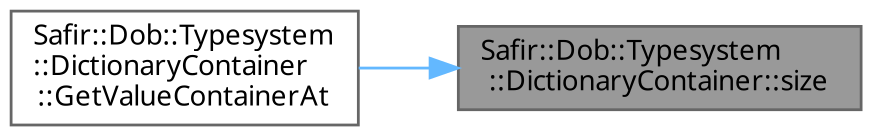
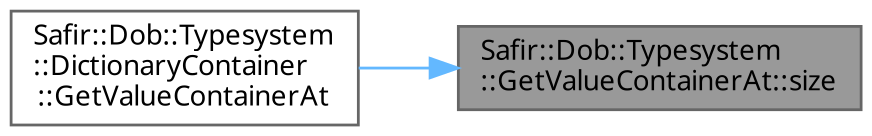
(660, 68) -> (660, 68)
